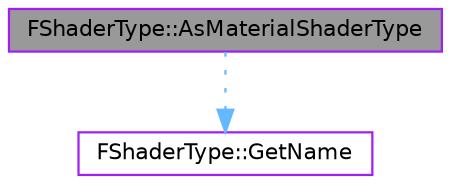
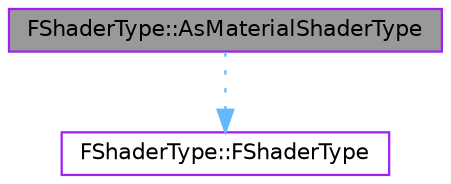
(225, 154) -> (225, 154)
